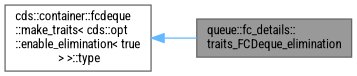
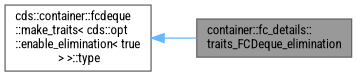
(274, 38) -> (274, 38)
